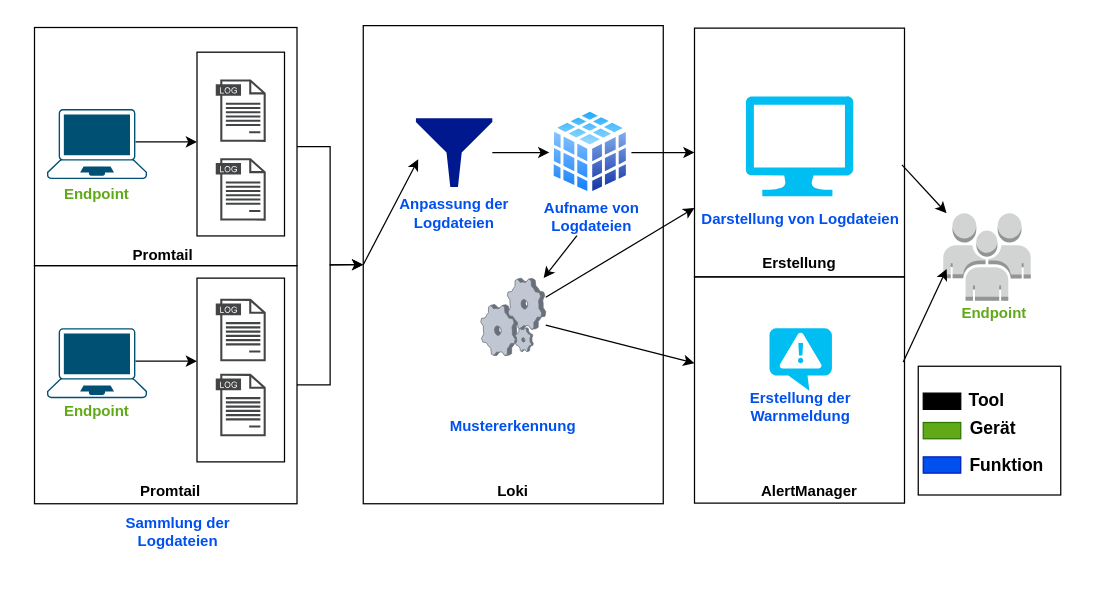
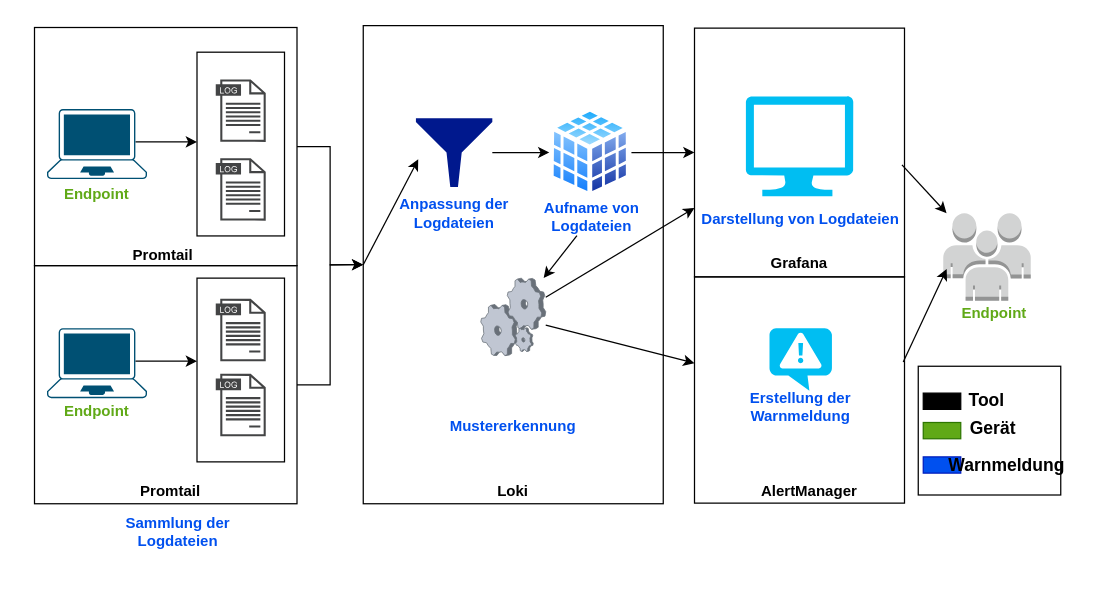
(799, 263) -> (799, 263)
(1007, 466) -> (1007, 466)
